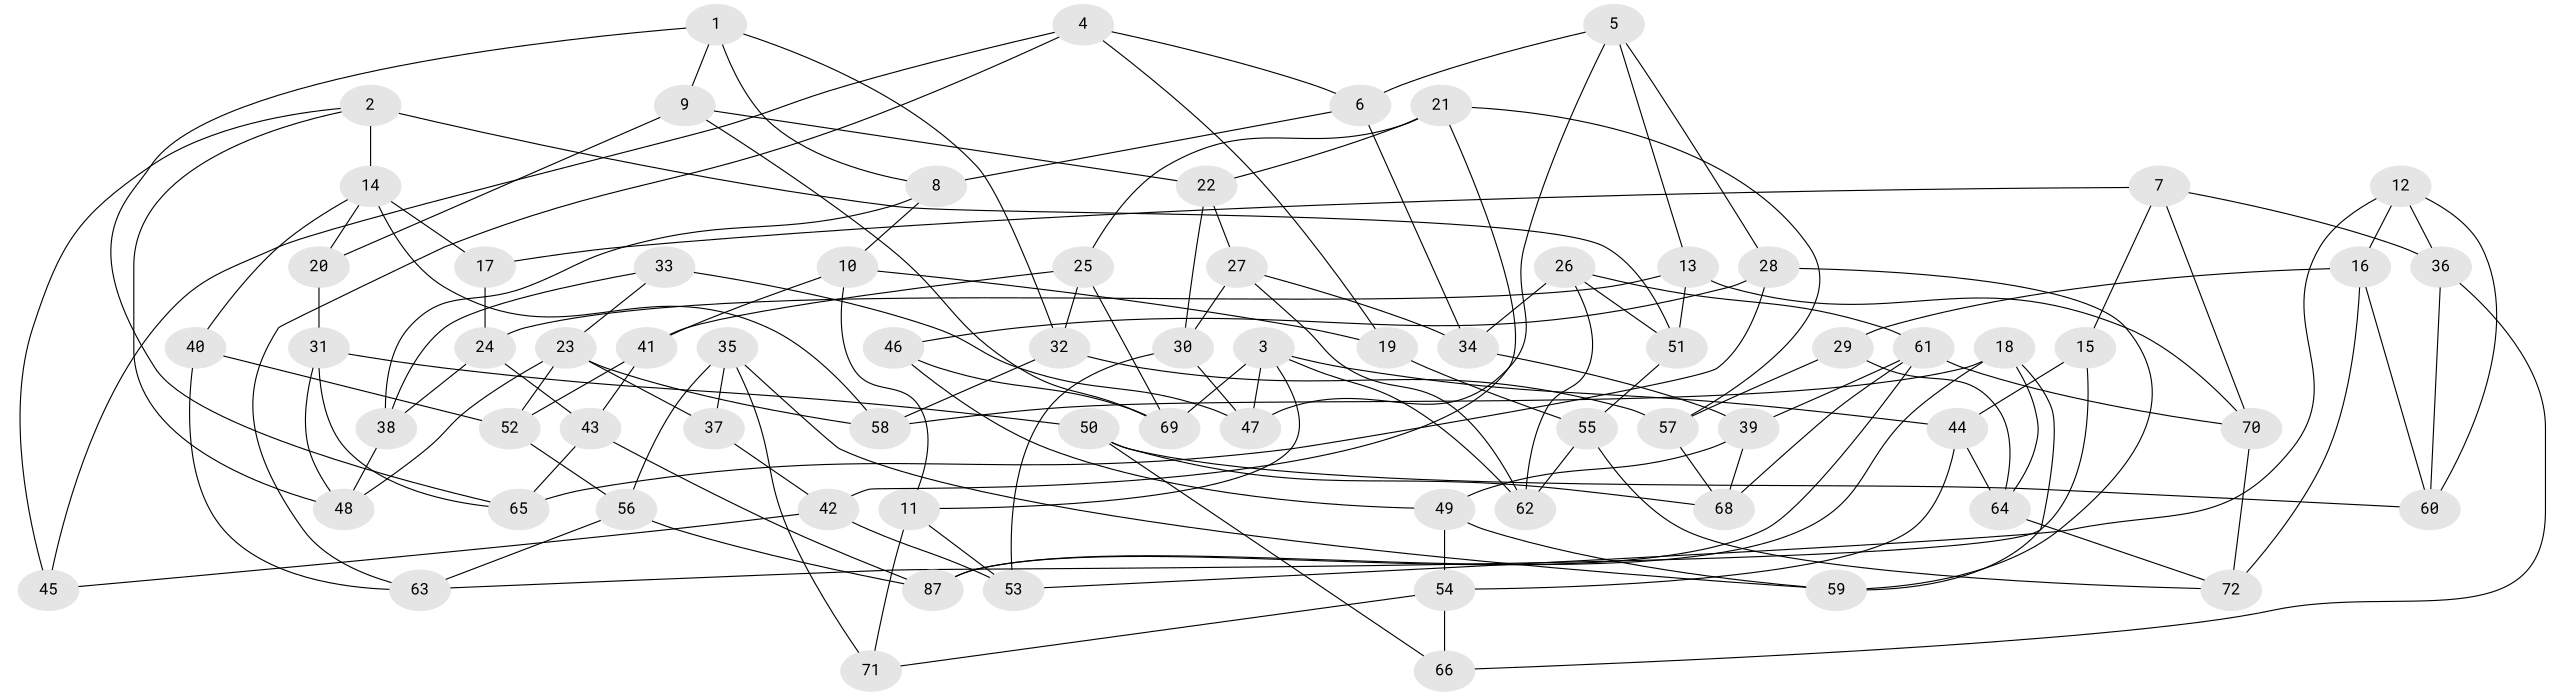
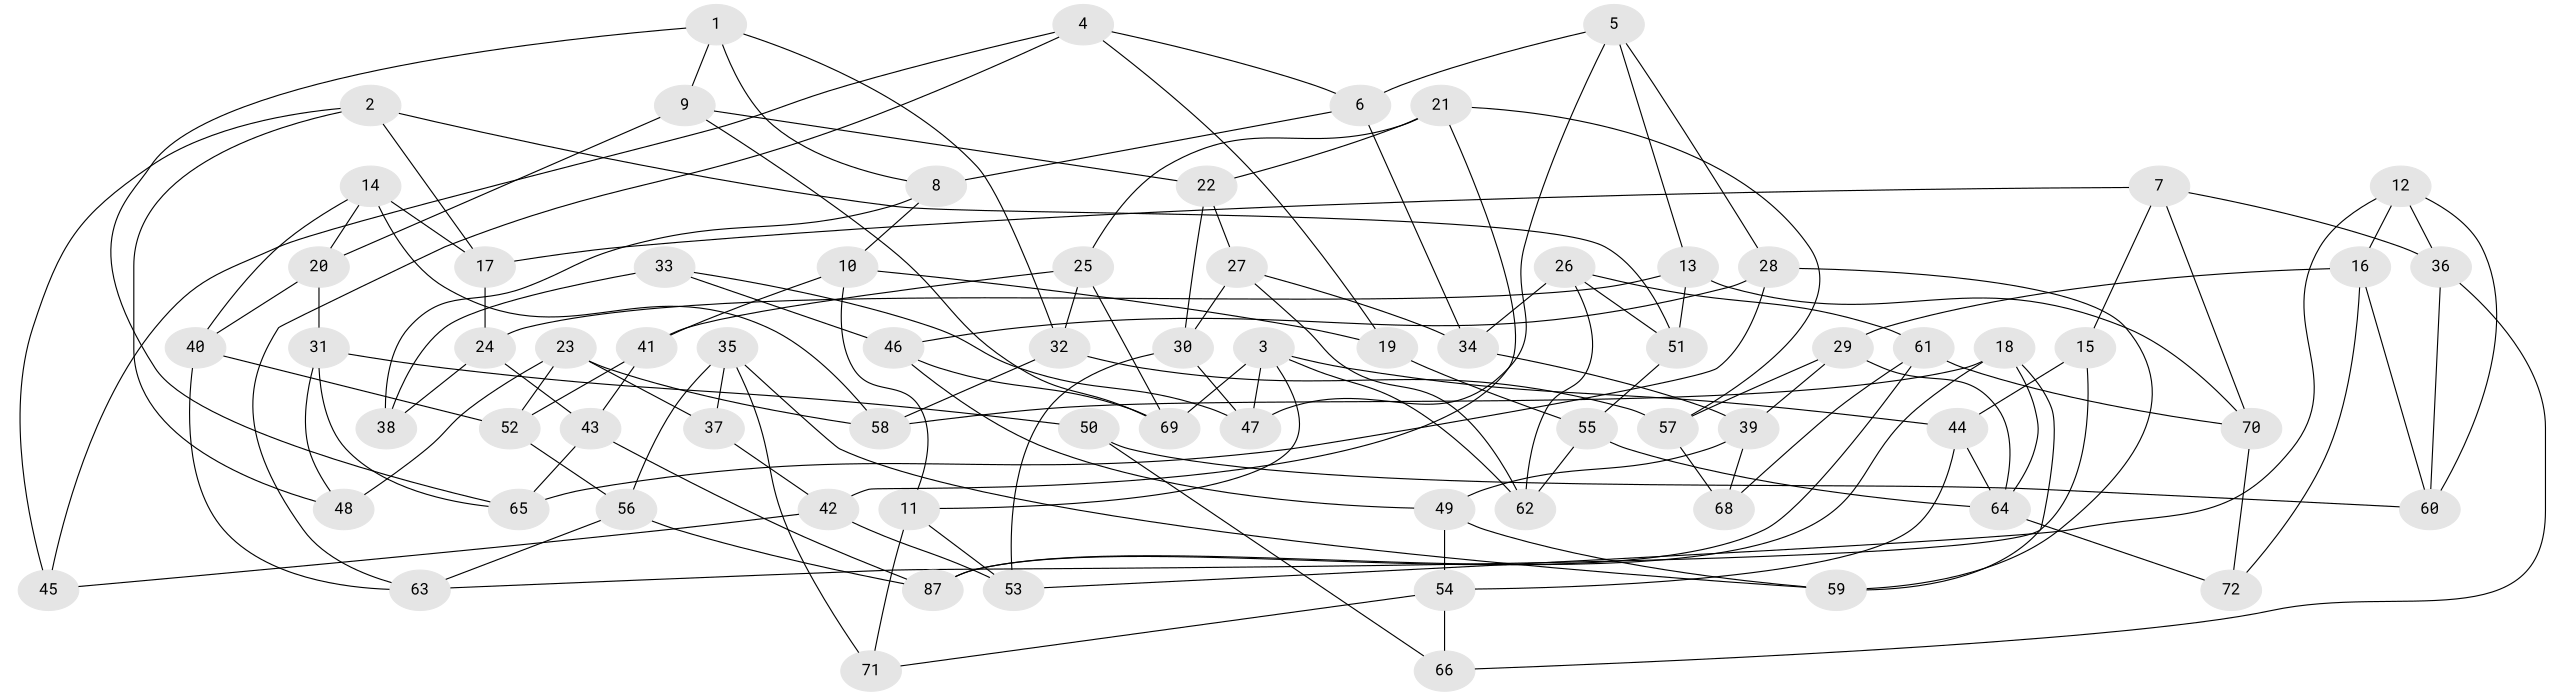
(371, 146) -> (428, 186)
(621, 303) -> (797, 314)
none -> (257, 308)
(1824, 395) -> (1803, 382)
(362, 475) -> none
(1299, 479) -> none
(1880, 569) -> (1743, 477)
